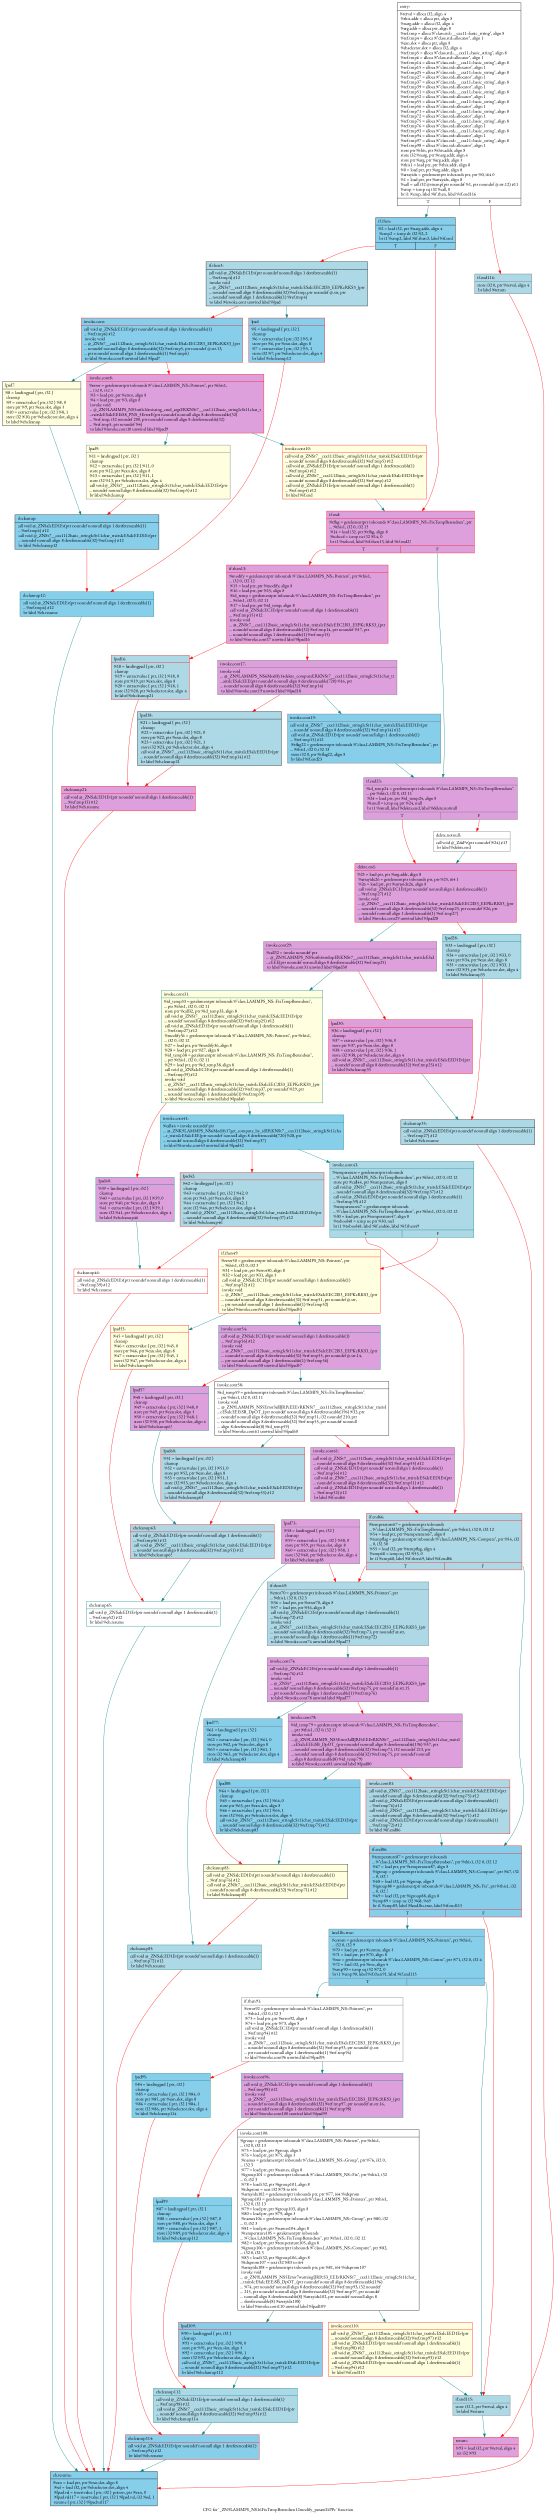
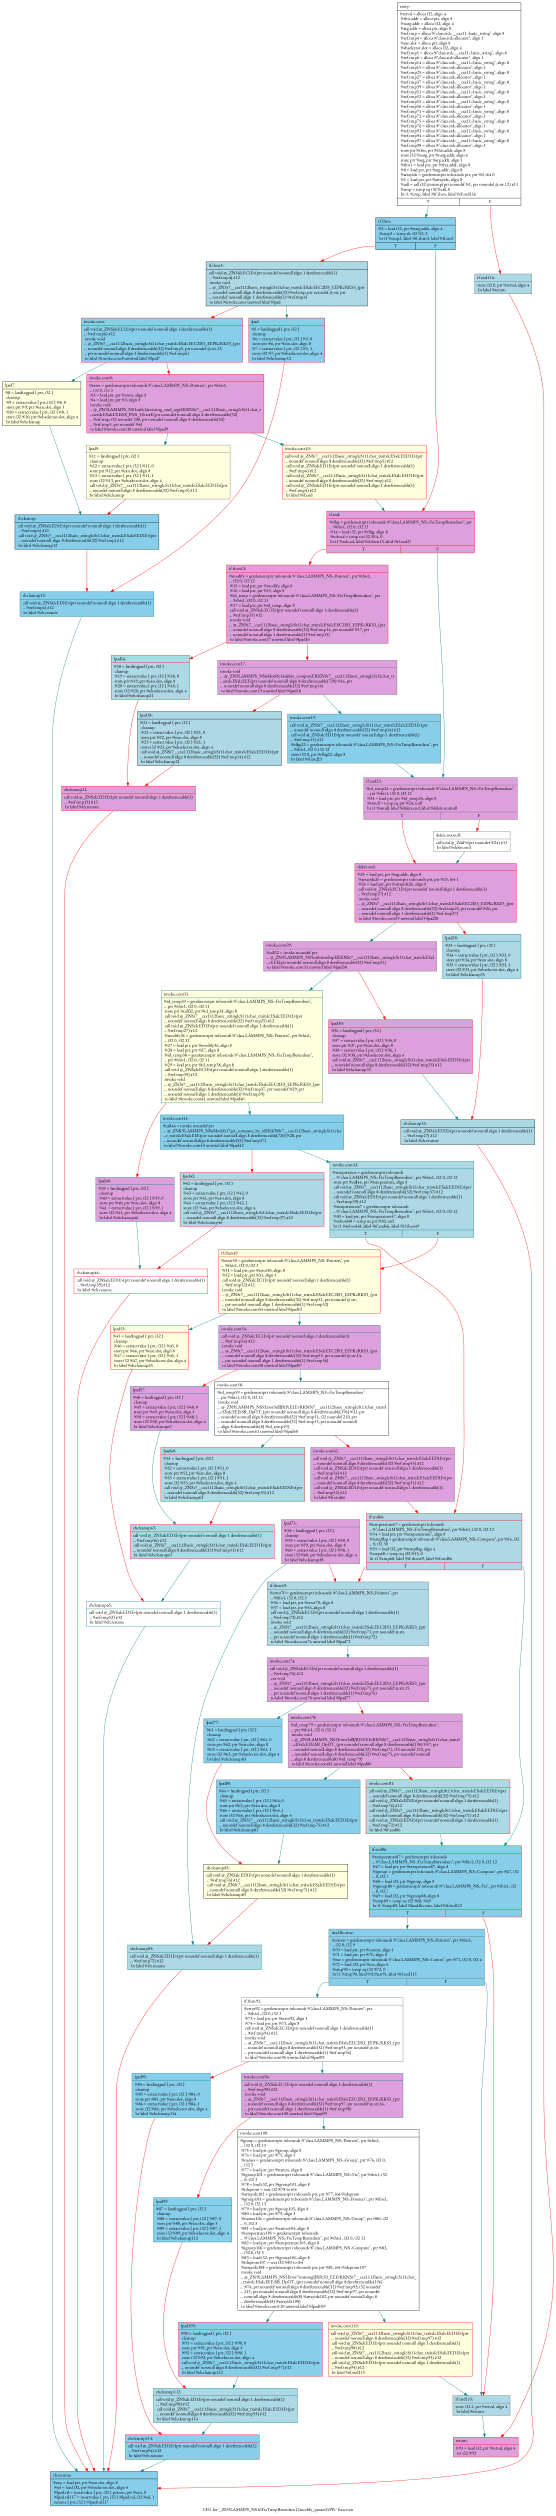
(280, 1678) -> (277, 1678)
